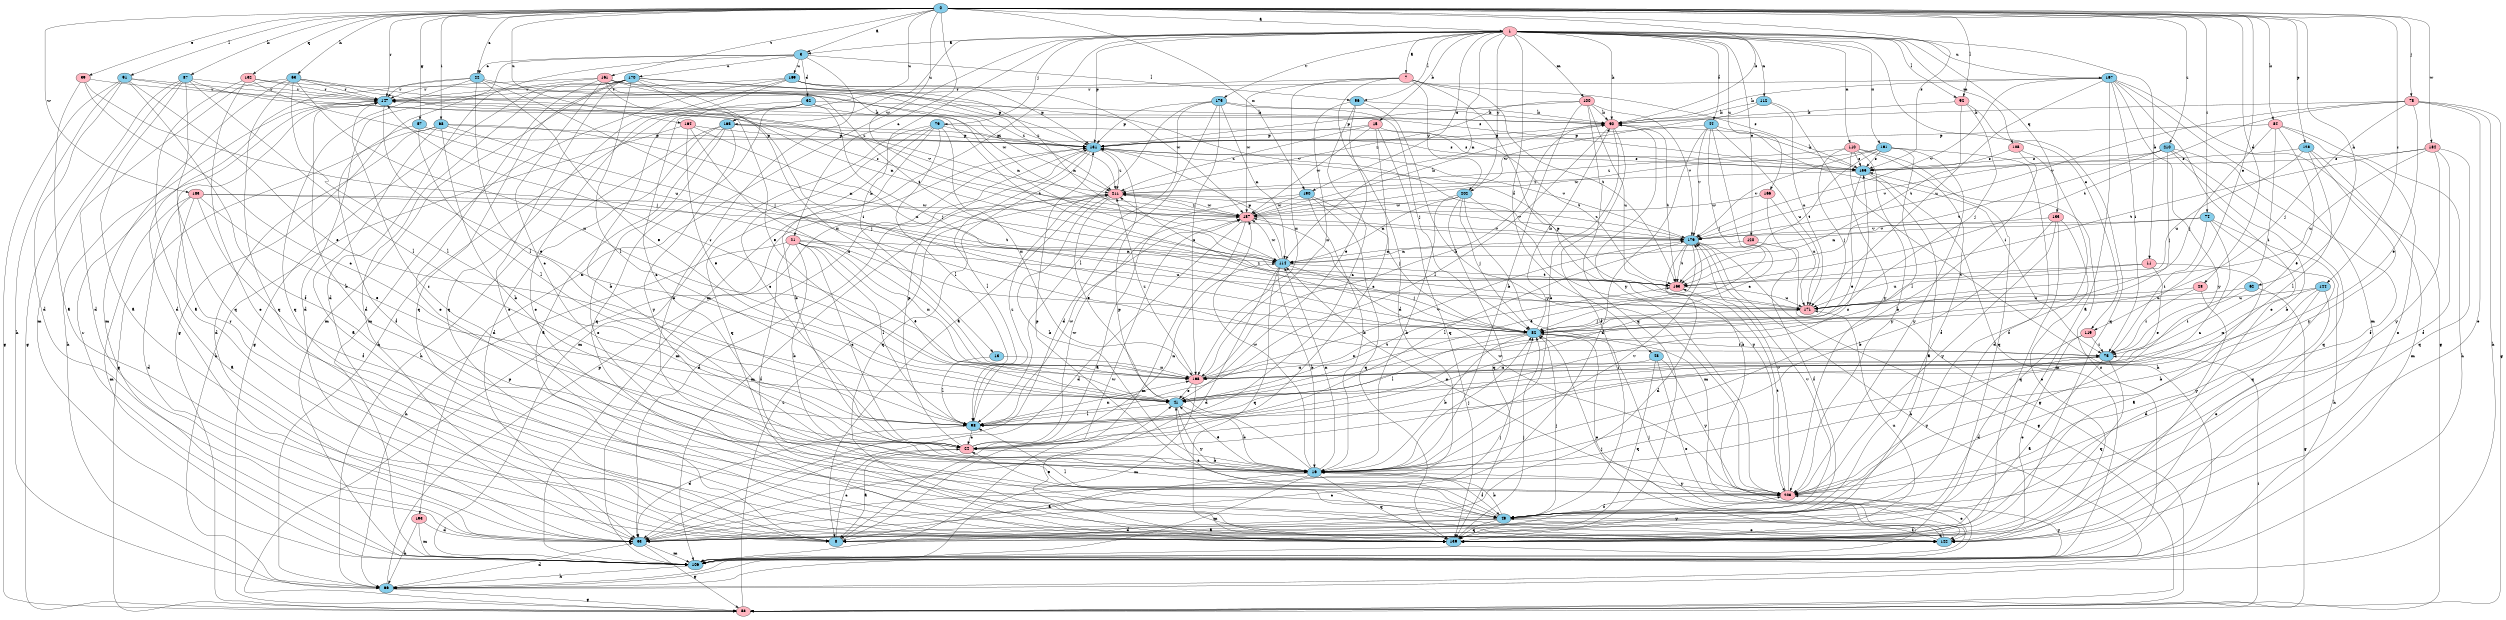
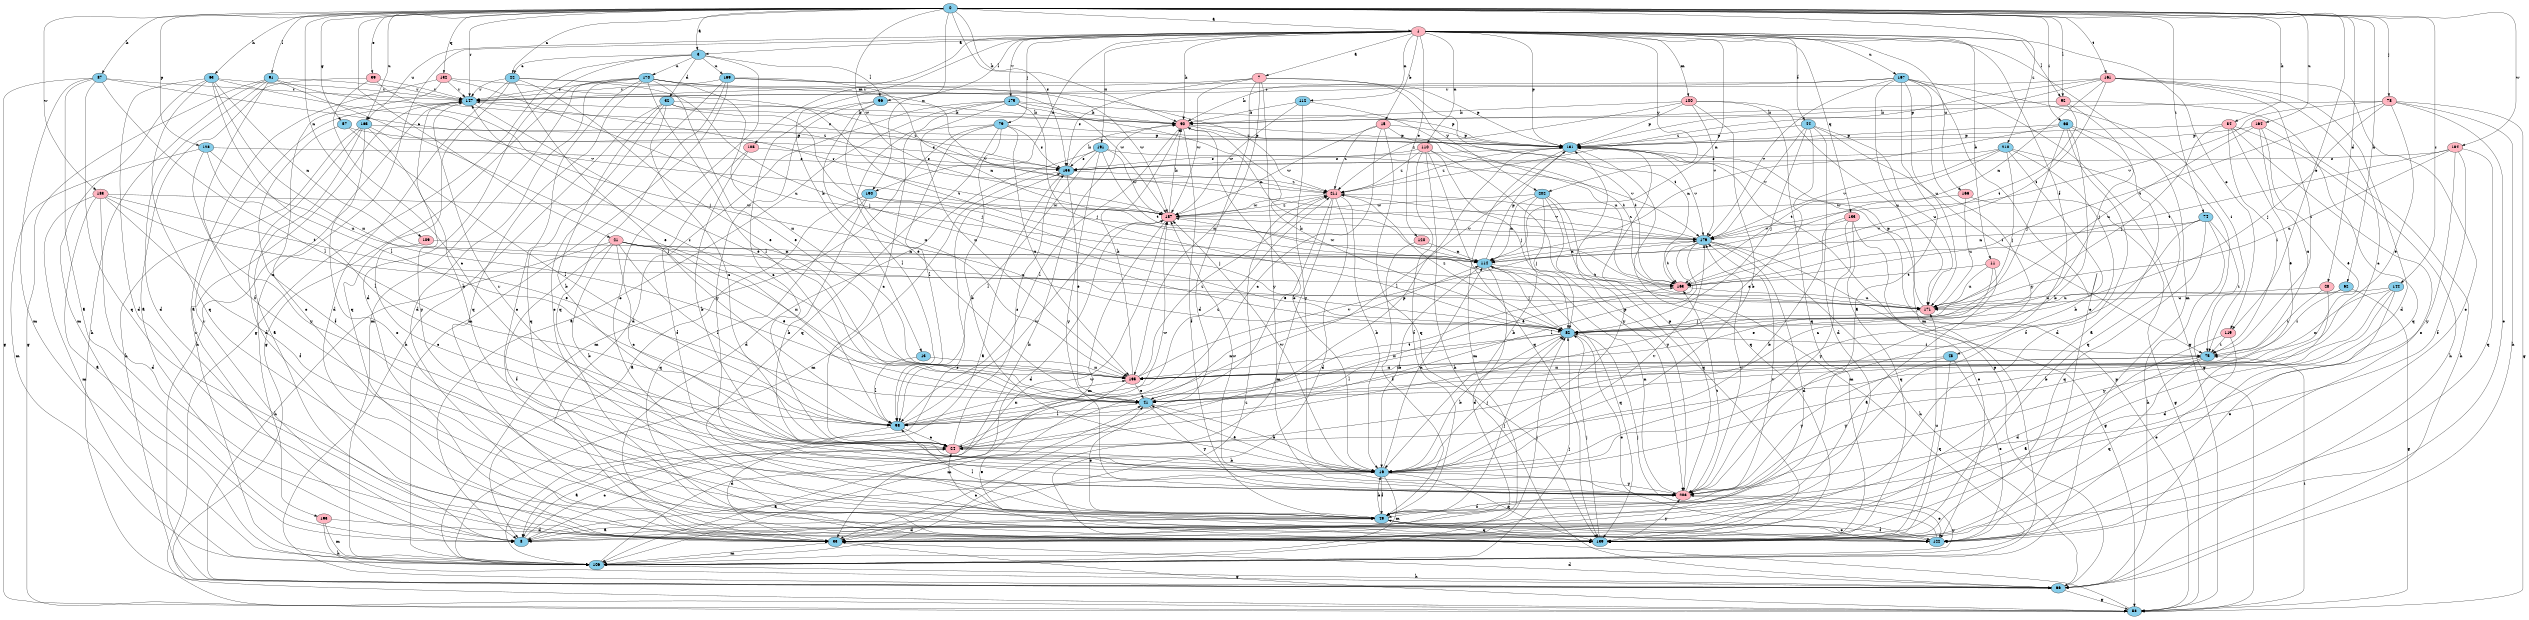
none -> (426, 240)
(743, 611) -> (2134, 611)
